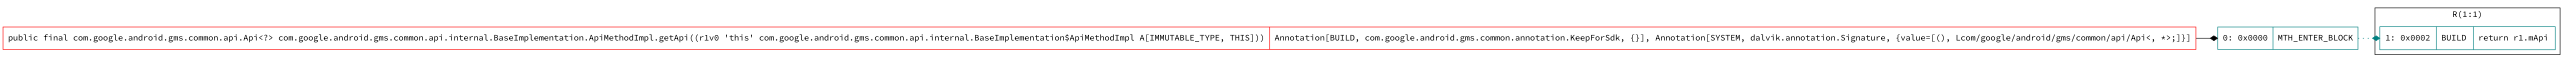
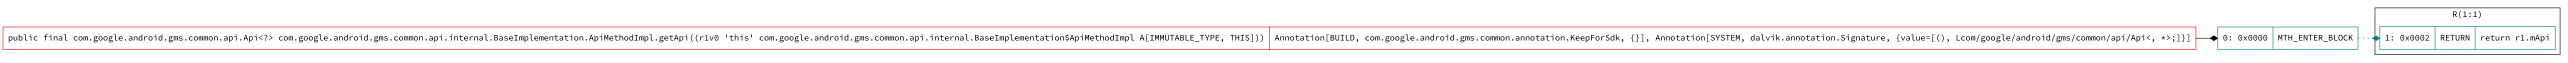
(2454, 38) -> (2455, 38)
